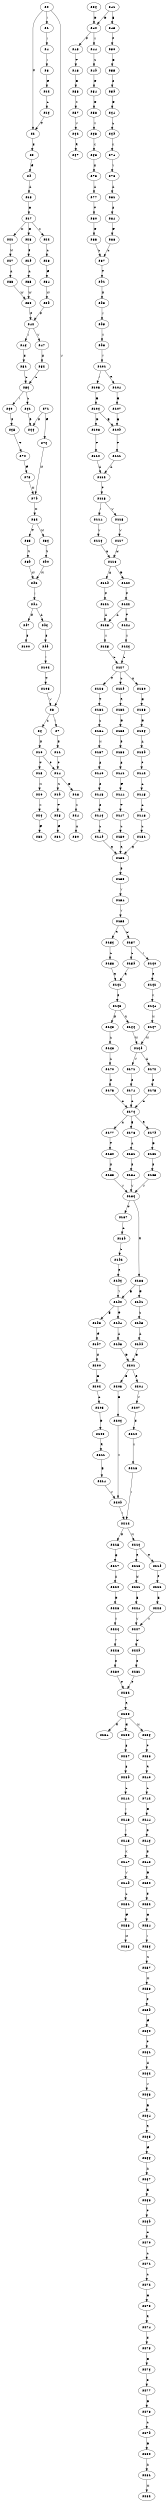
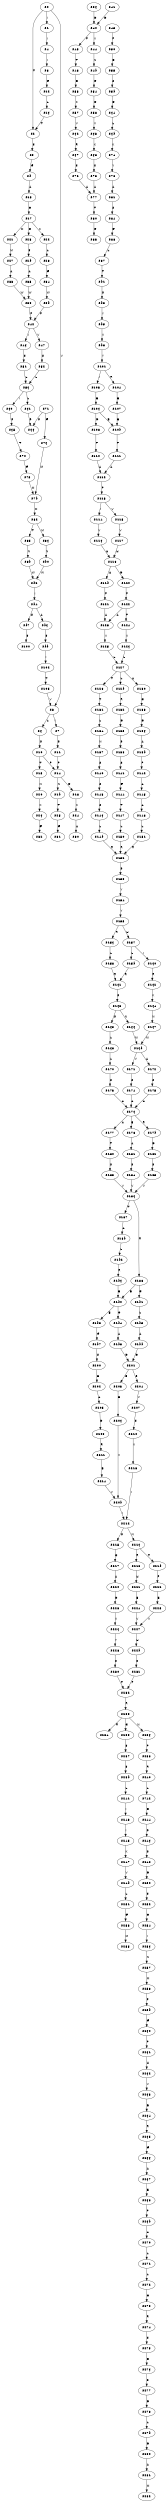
(112, 16) -> none
none -> (76, 176)
(98, 249) -> none
(119, 1291) -> (119, 1291)
